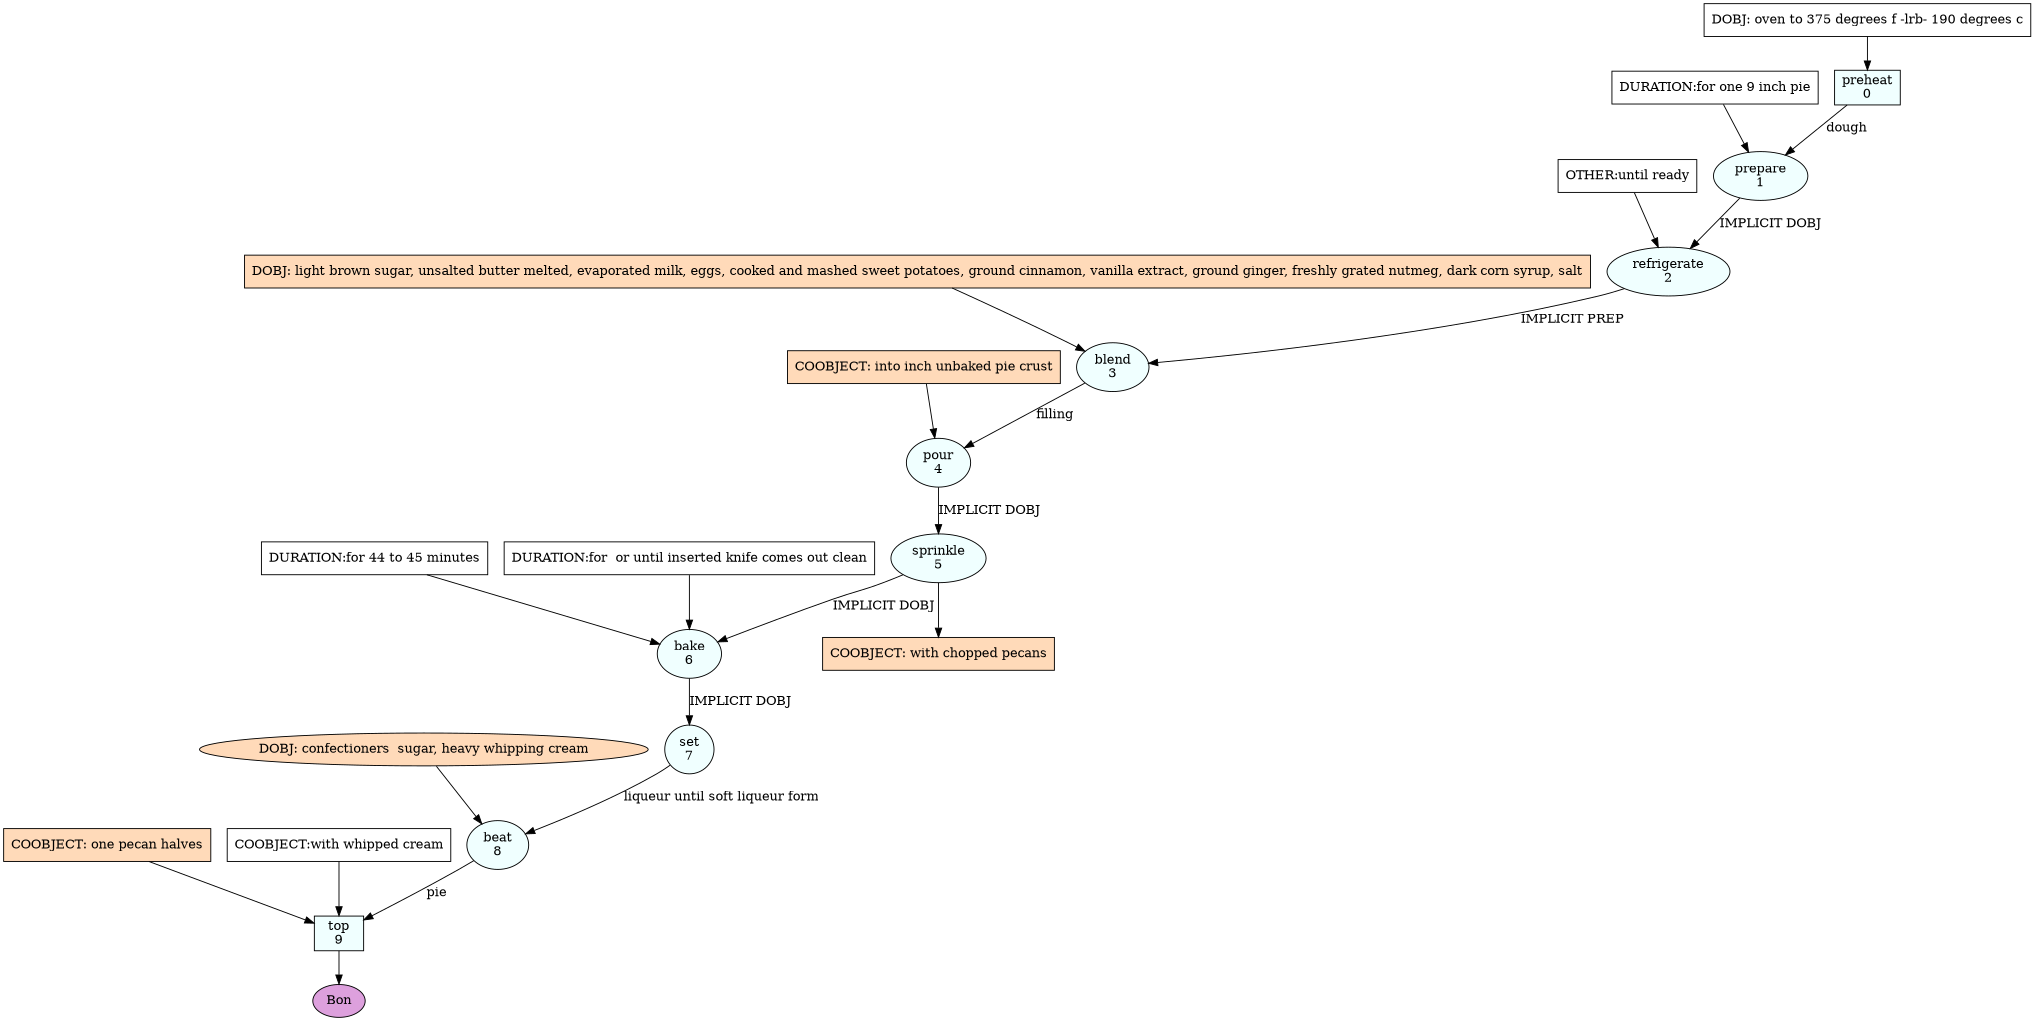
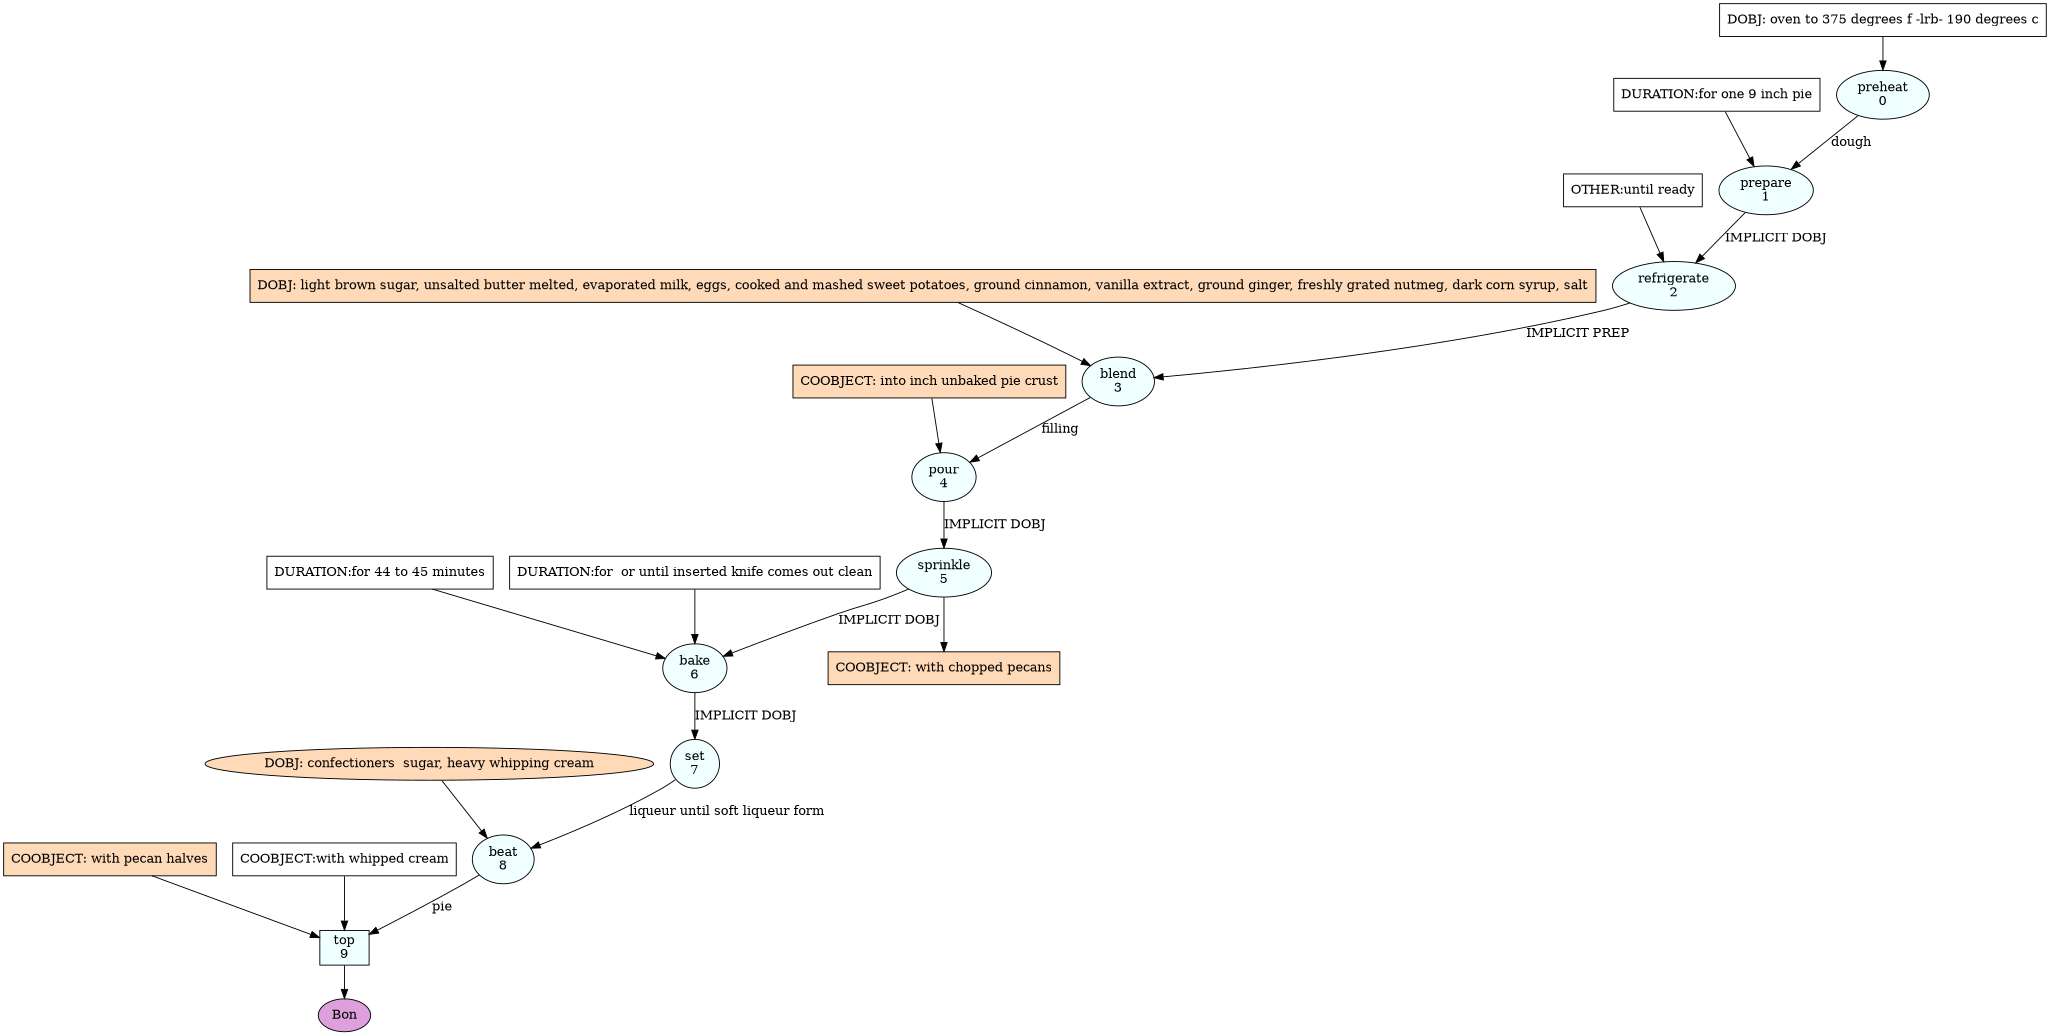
(1867, 88) -> (1883, 95)
(107, 845) -> (110, 859)
